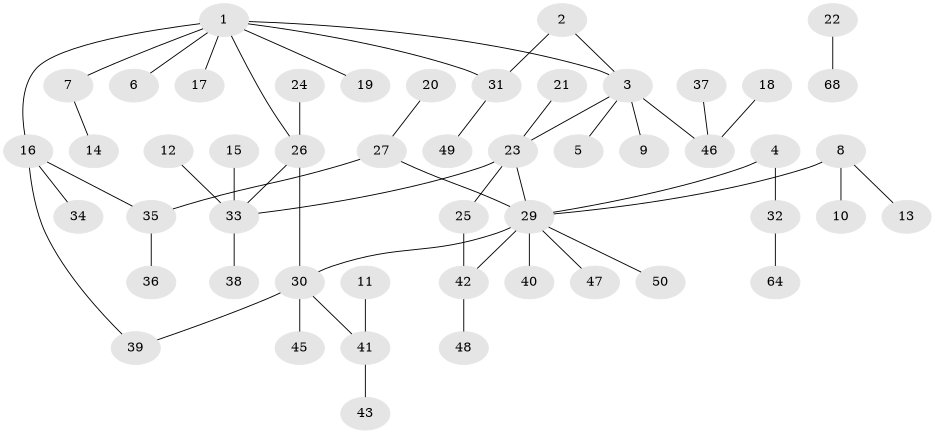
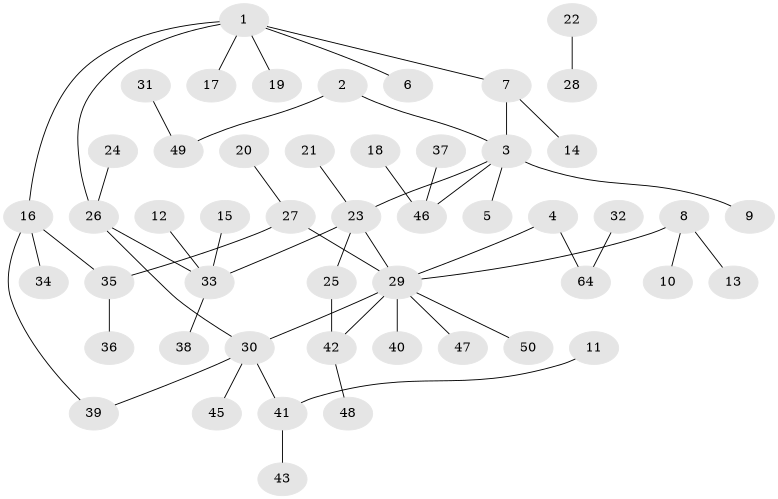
(431, 36) -> (507, 119)
(364, 43) -> none
(534, 48) -> (261, 118)
(833, 86) -> (572, 86)
(775, 184) -> (569, 249)
